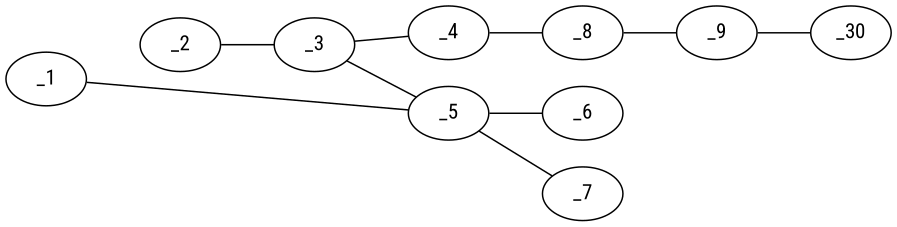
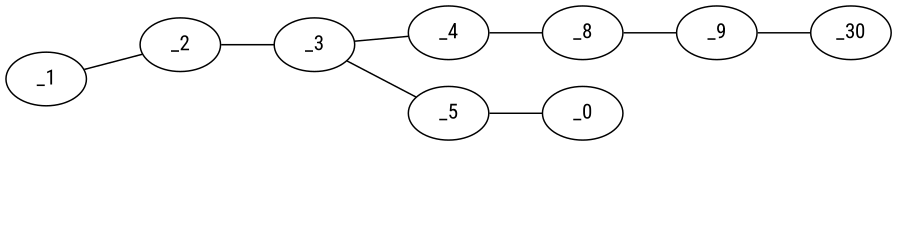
(248, 96) -> (113, 62)
(583, 113) -> (583, 113)
(583, 194) -> none
